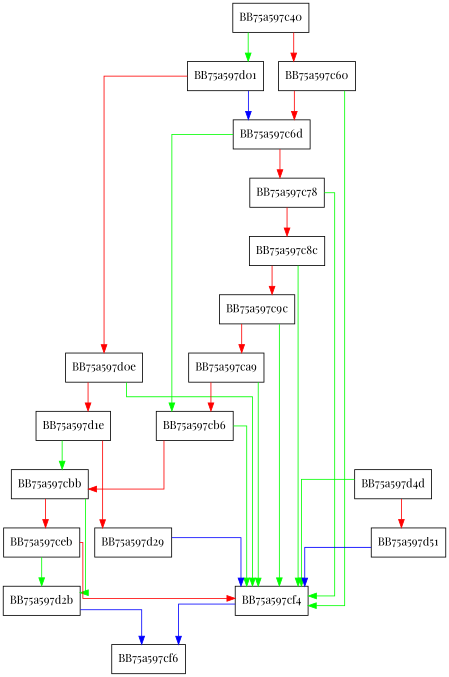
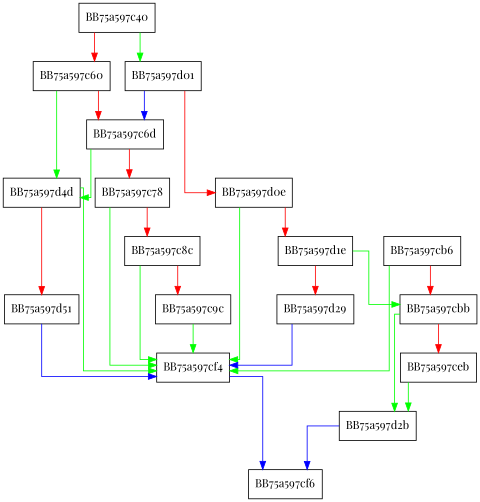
(172, 238) -> (91, 175)
(345, 362) -> (57, 130)
(226, 368) -> none
(125, 598) -> none
